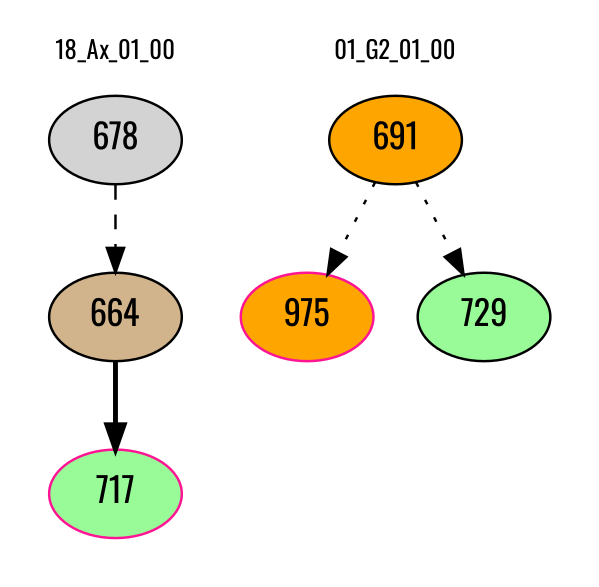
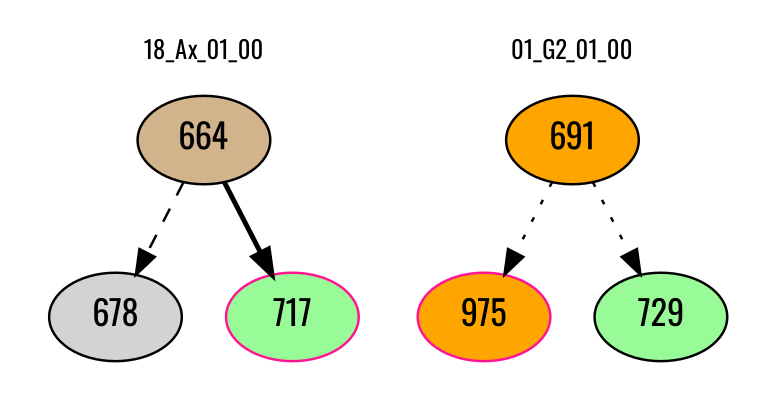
(115, 216) -> (165, 217)
